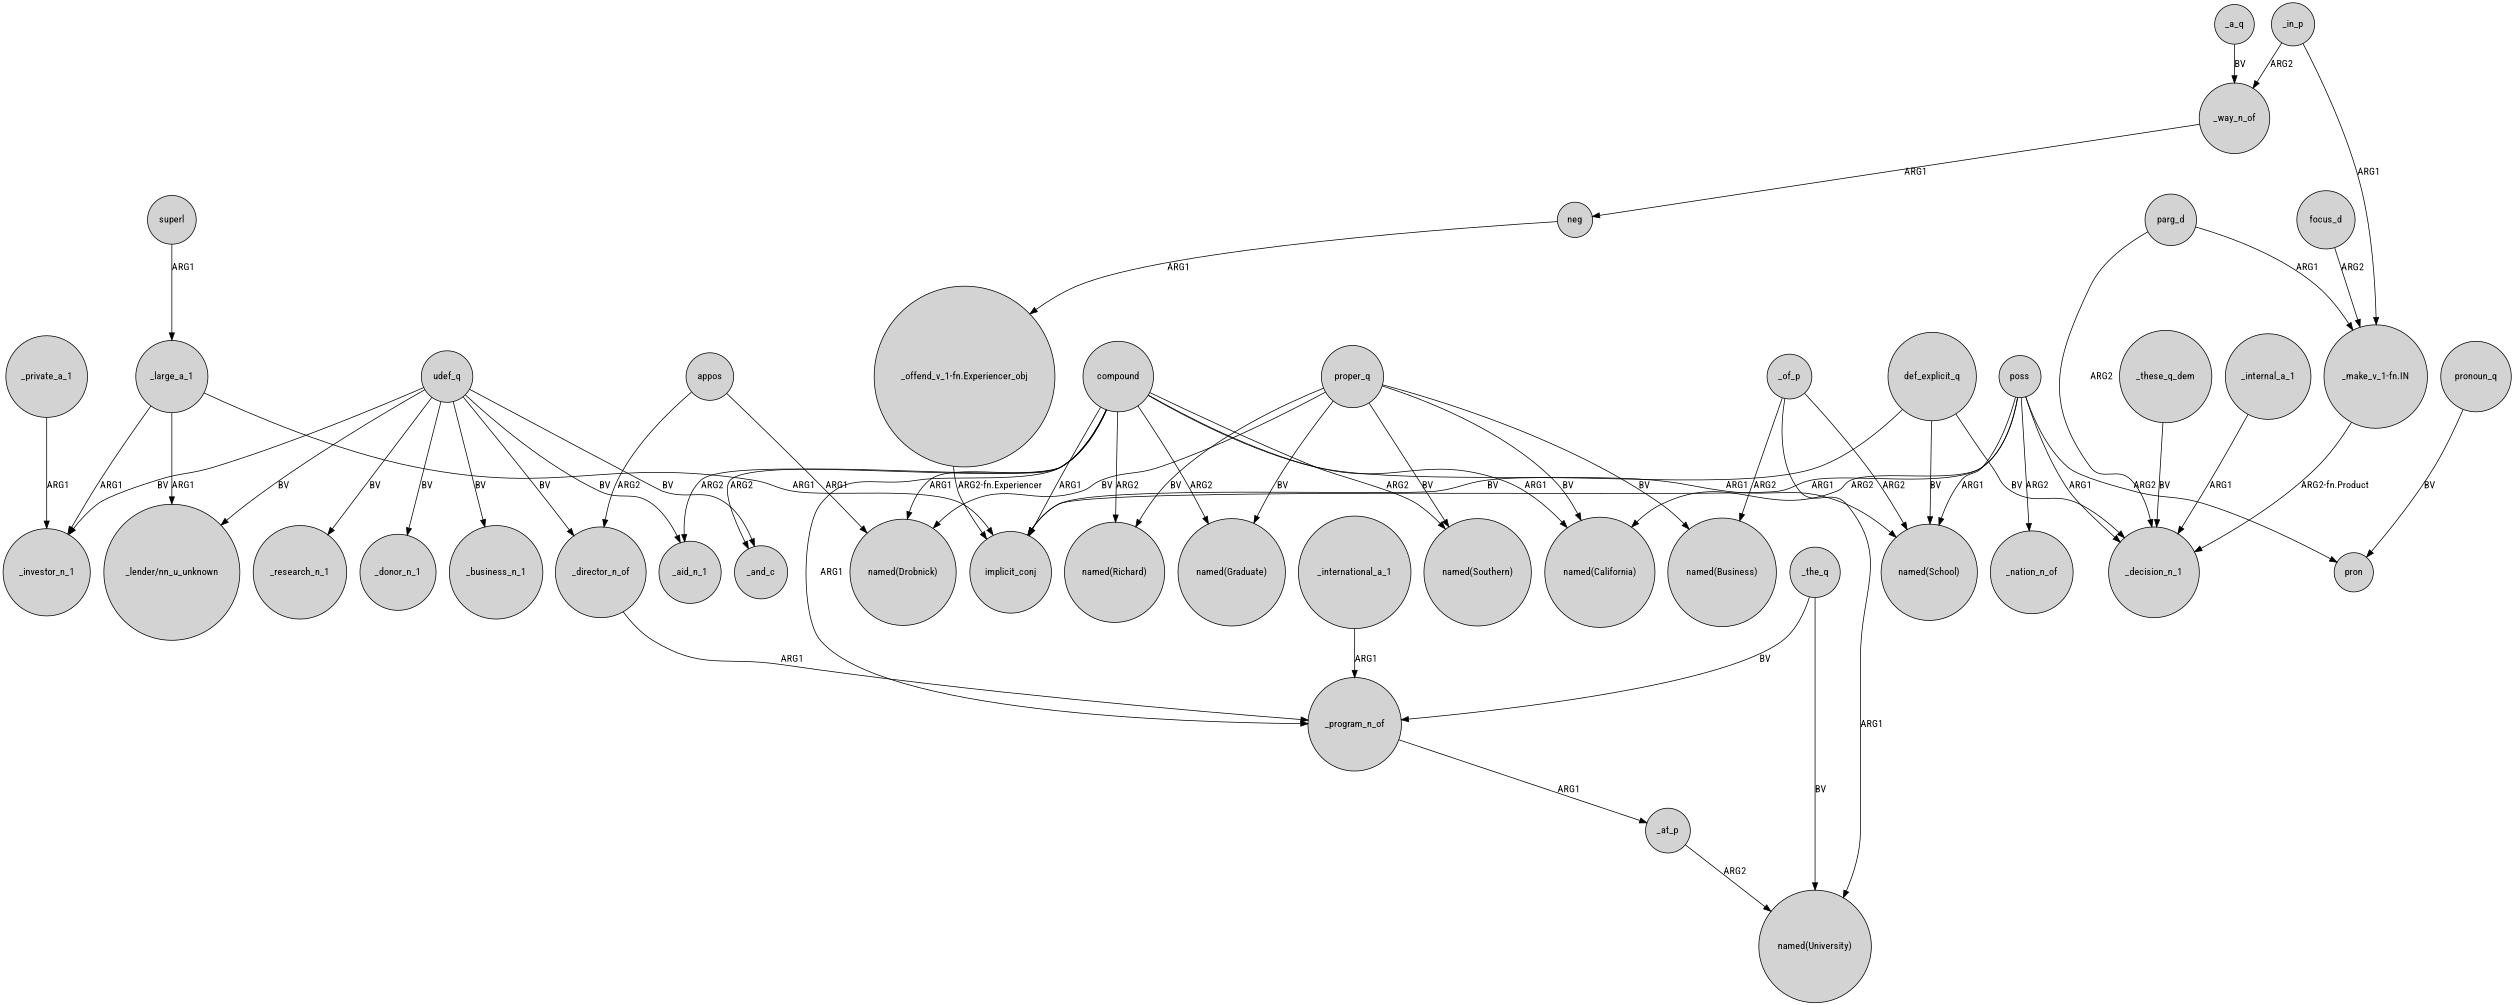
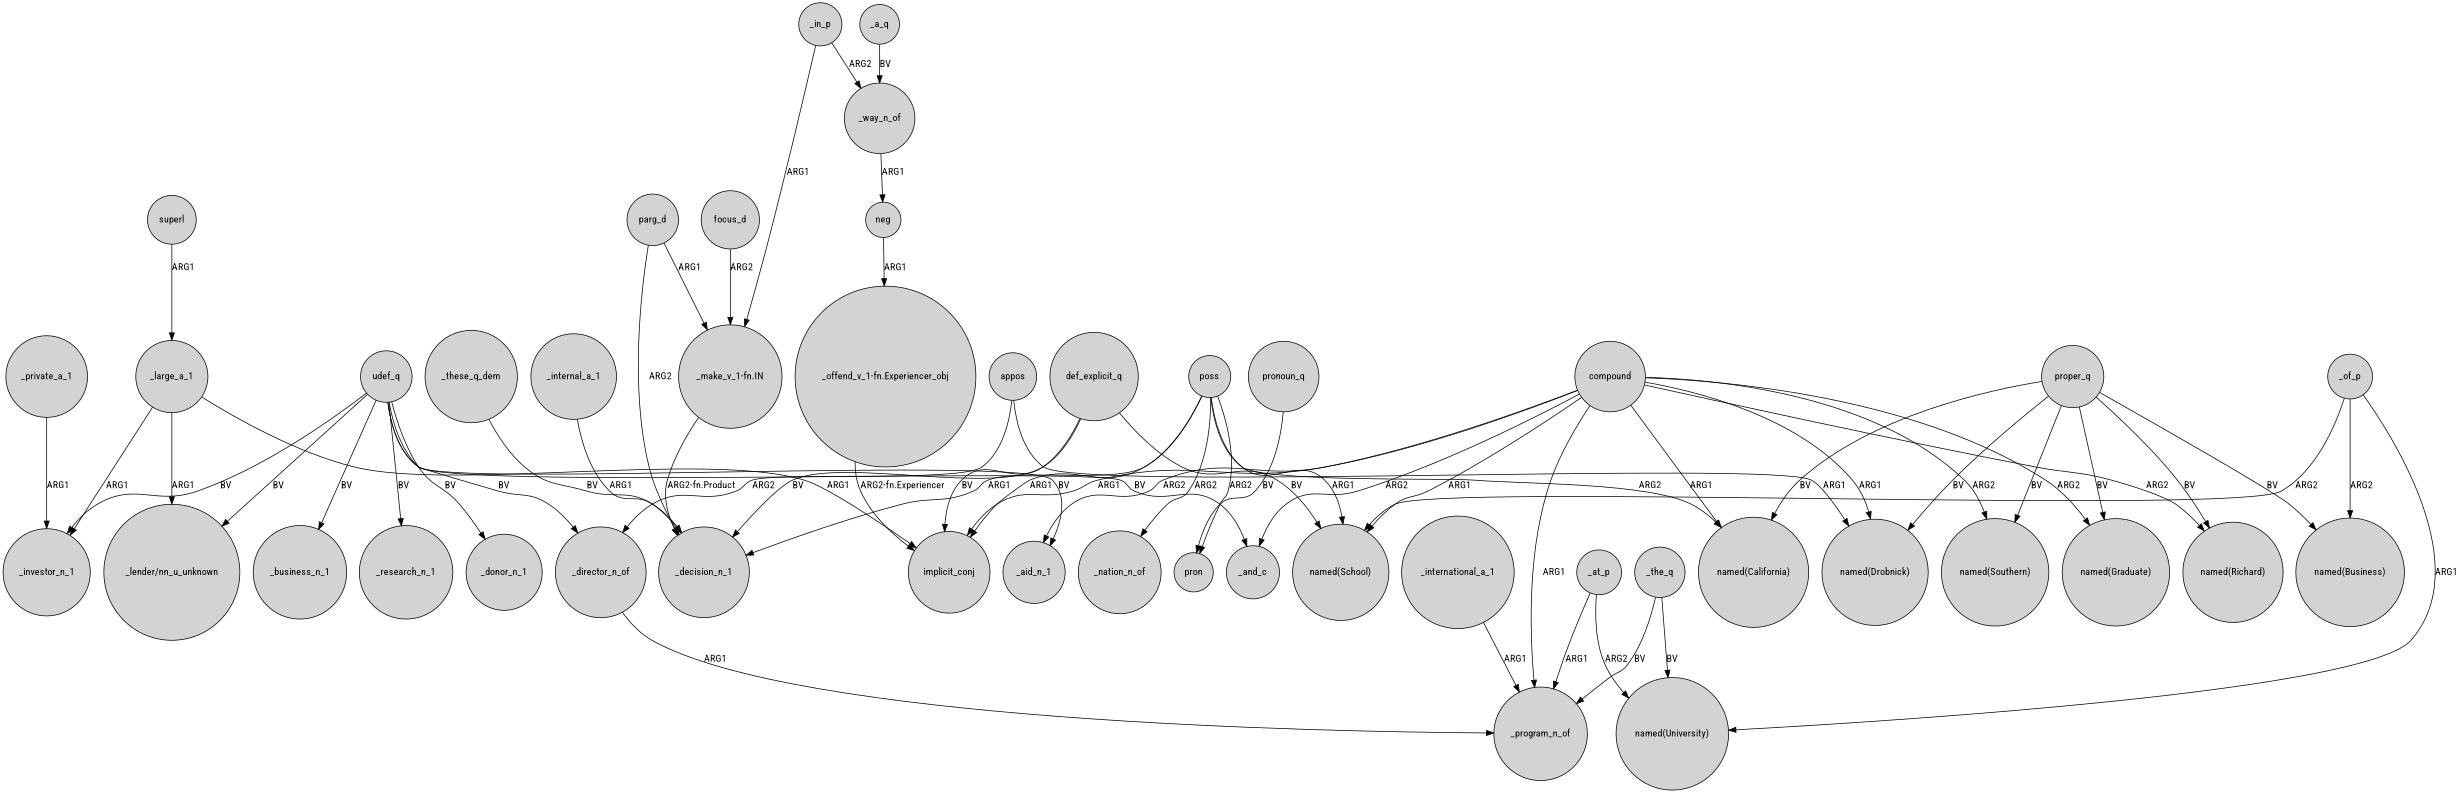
(1519, 780) -> (1572, 637)
